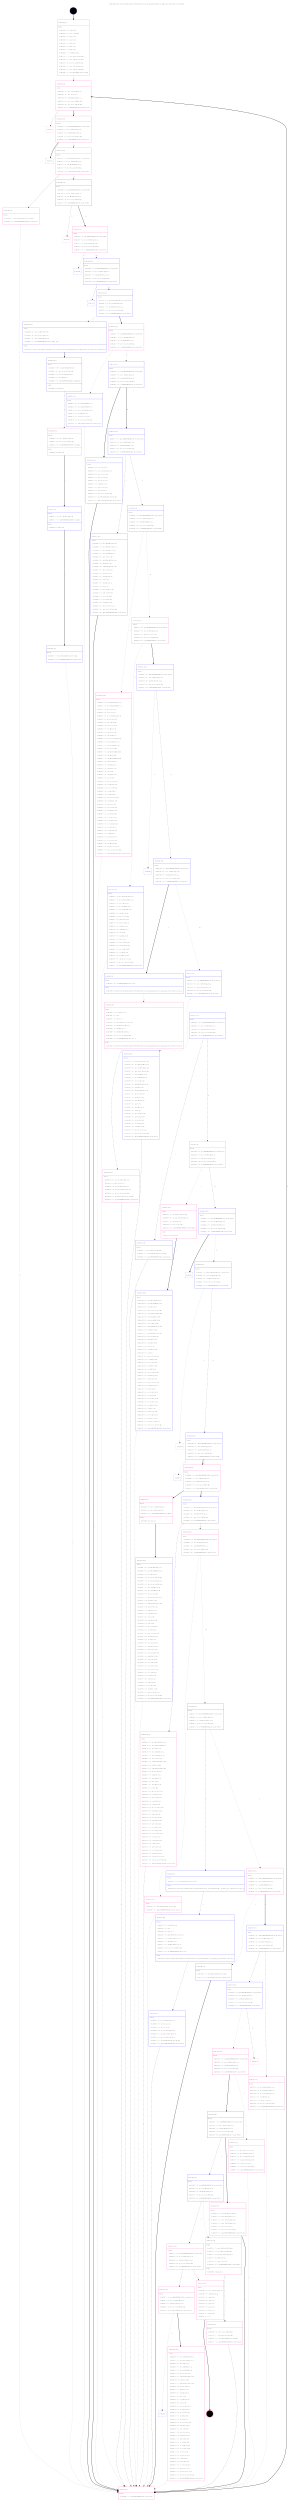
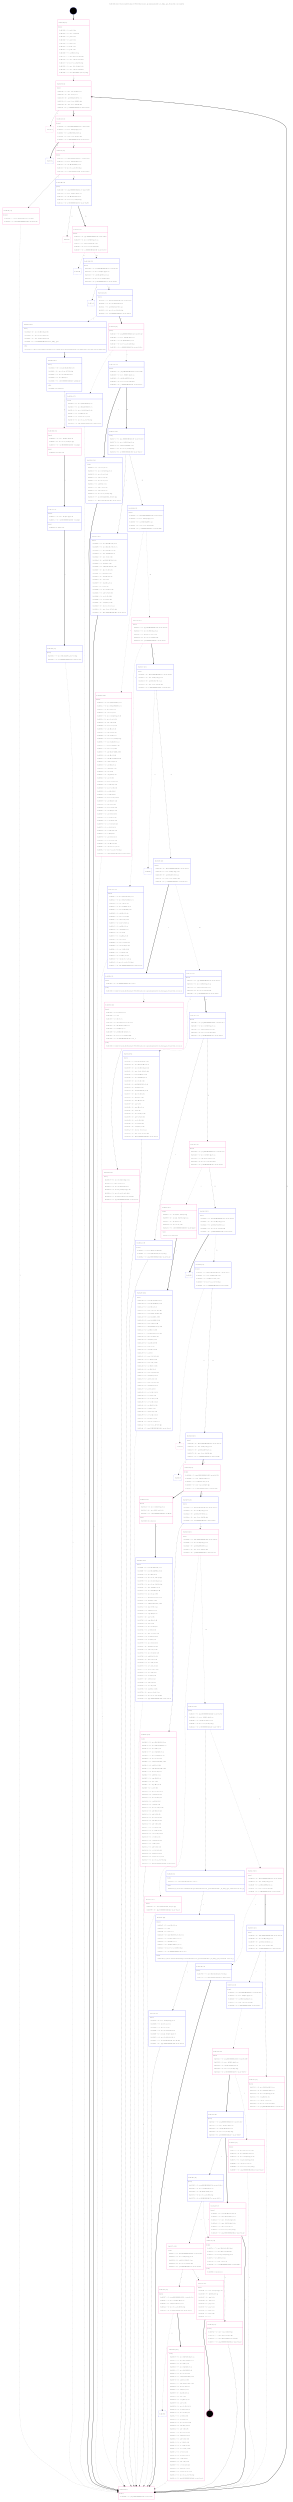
none -> (205, 1004)
(255, 2062) -> none
